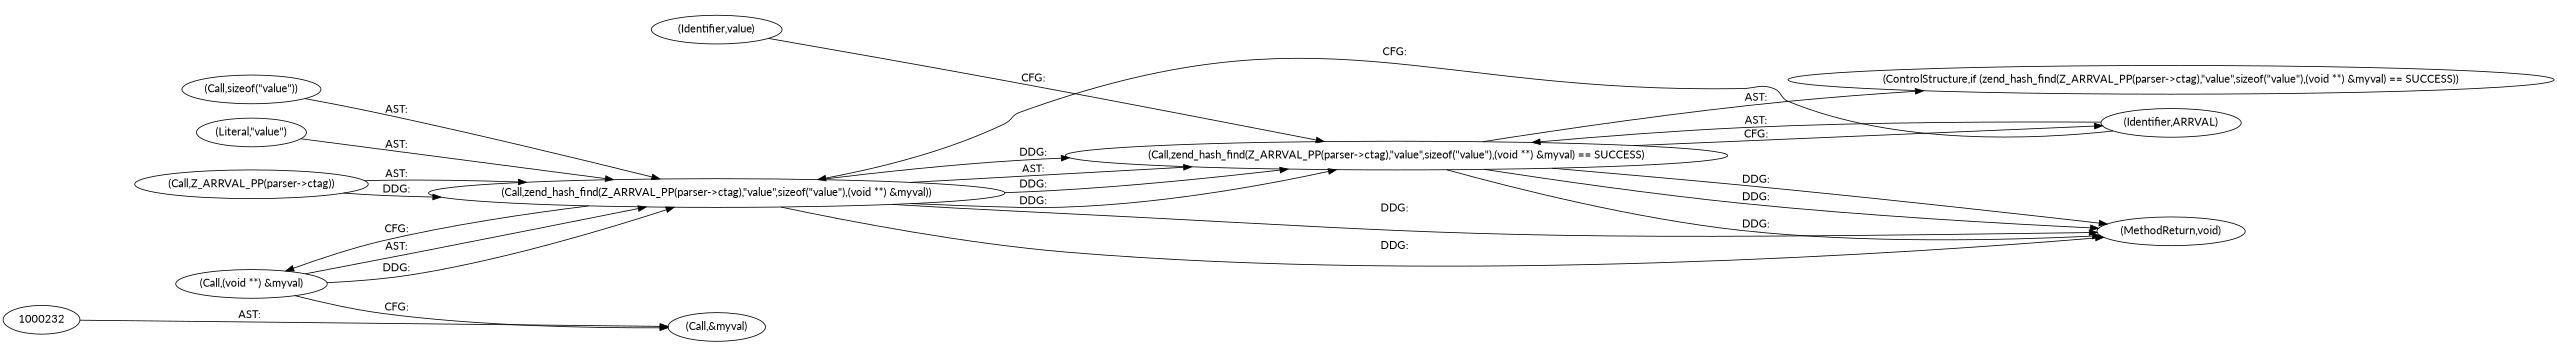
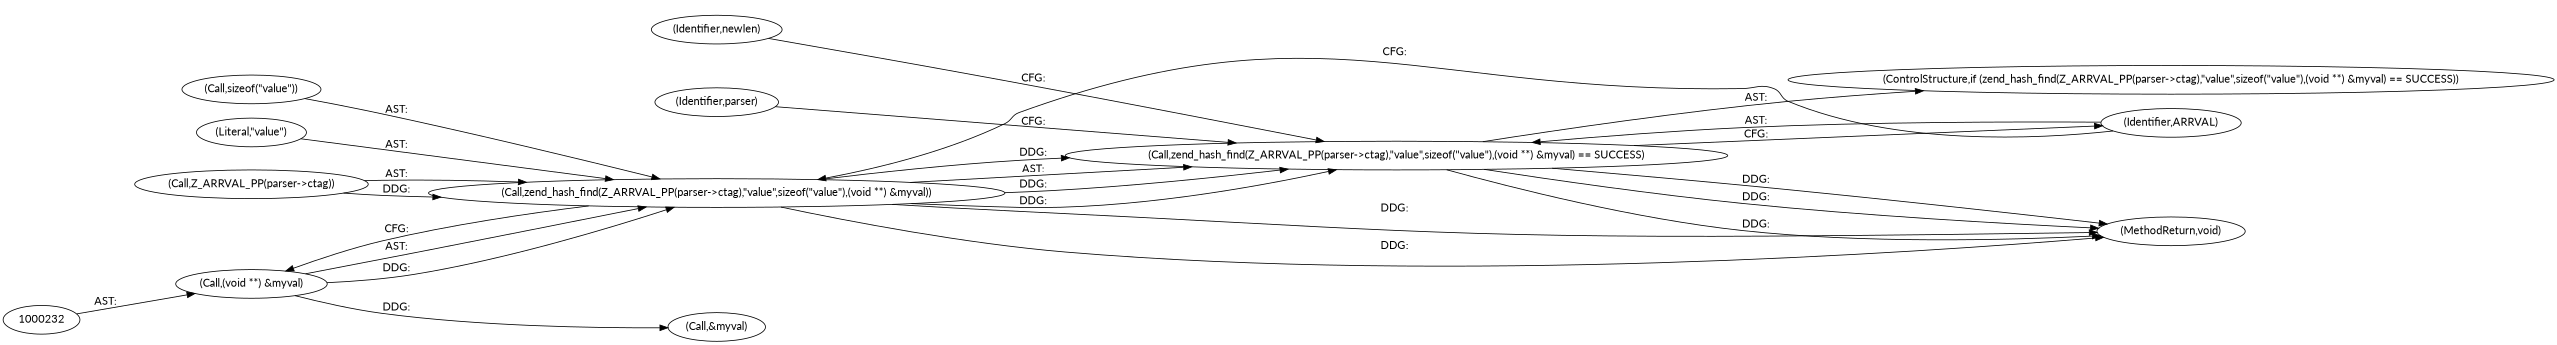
(717, 30) -> (717, 30)
none -> (717, 102)
(398, 307) -> (398, 307)
(370, 323) -> (132, 304)
